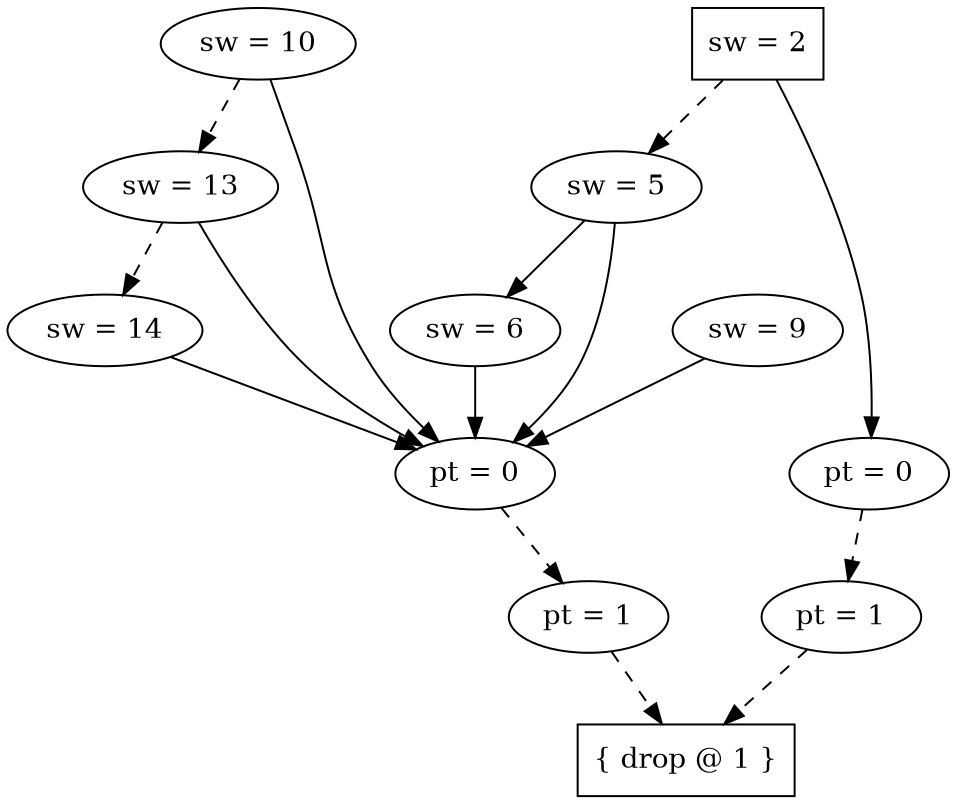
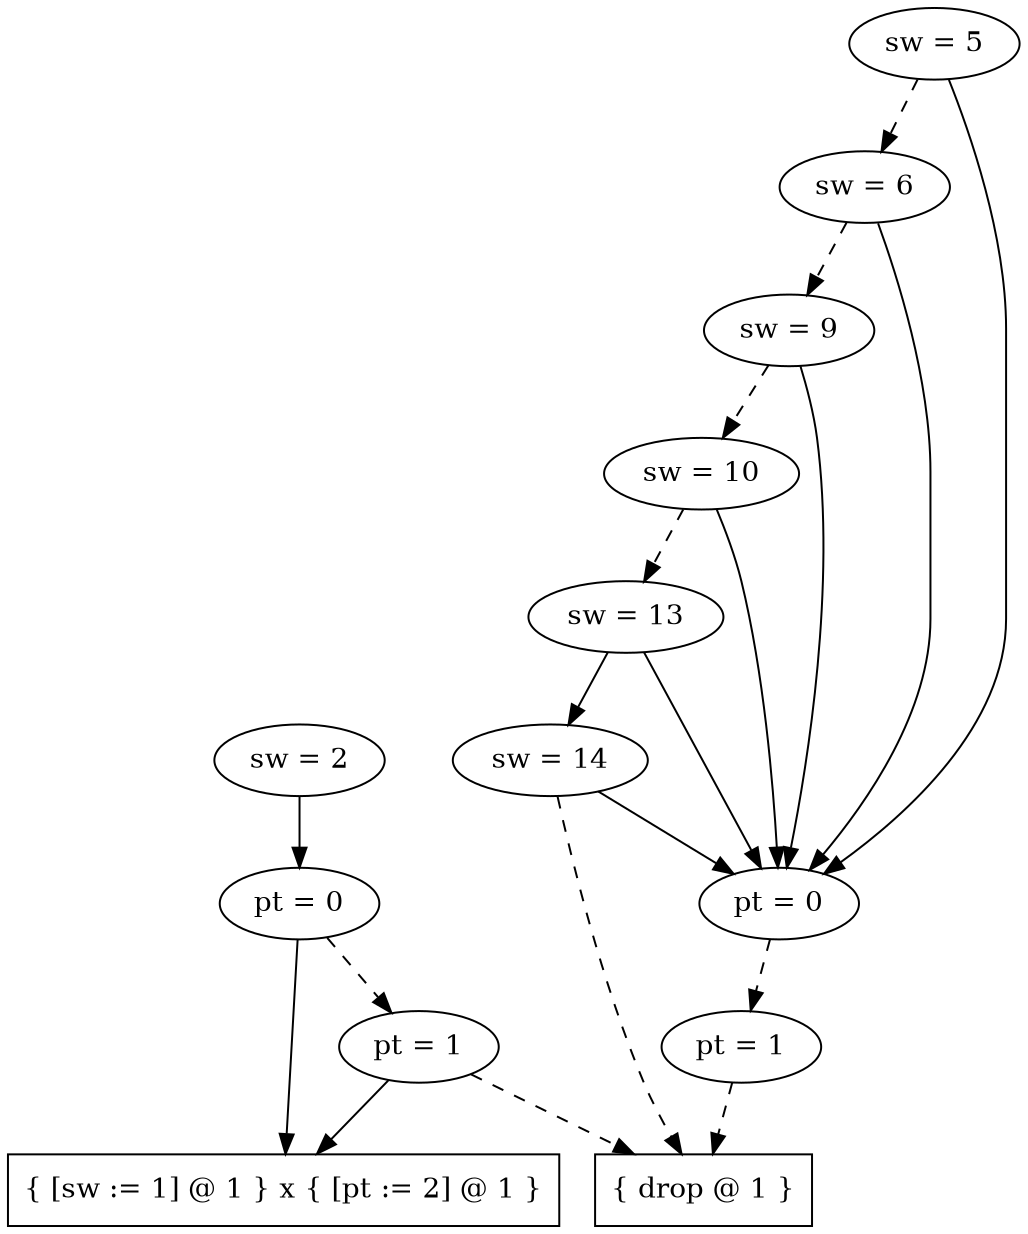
(758, 44) -> (300, 760)
(693, 110) -> none
(148, 250) -> (593, 680)
none -> (832, 250)
(553, 252) -> (904, 107)
none -> (751, 393)
none -> (604, 971)
none -> (284, 1190)
